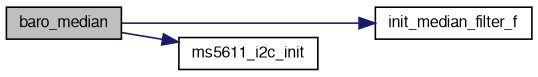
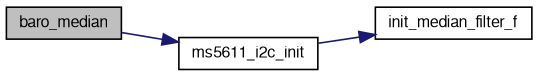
(240, 23) -> (339, 40)
